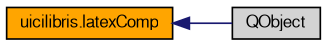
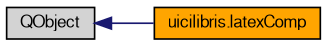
(211, 23) -> (133, 23)
